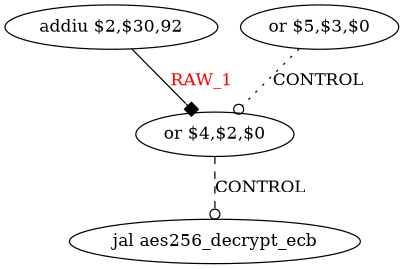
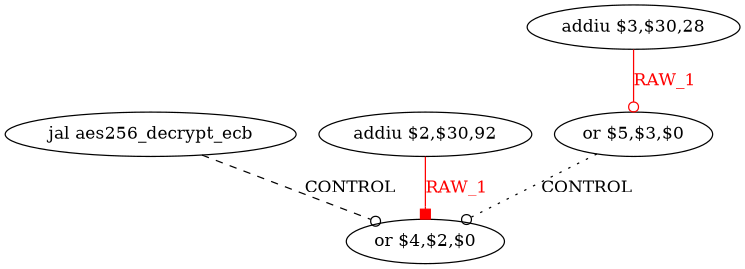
none -> (634, 27)
(159, 76) -> (425, 182)
(215, 183) -> (286, 187)
